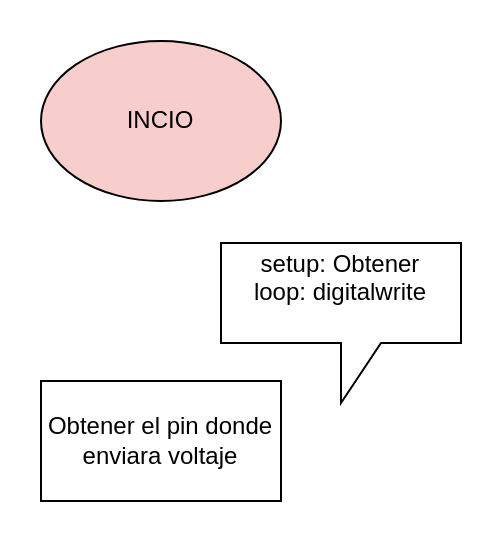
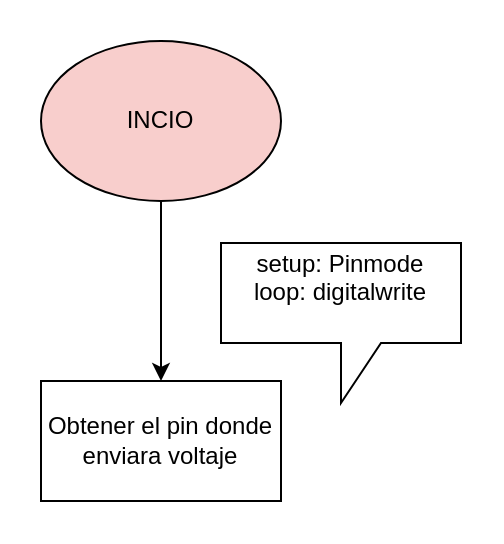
none -> (161, 284)
(341, 293) -> (341, 293)
